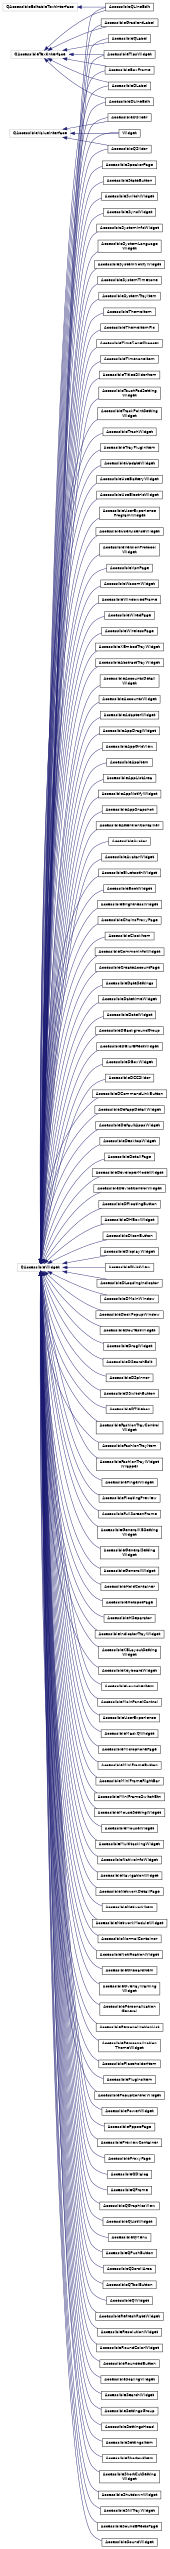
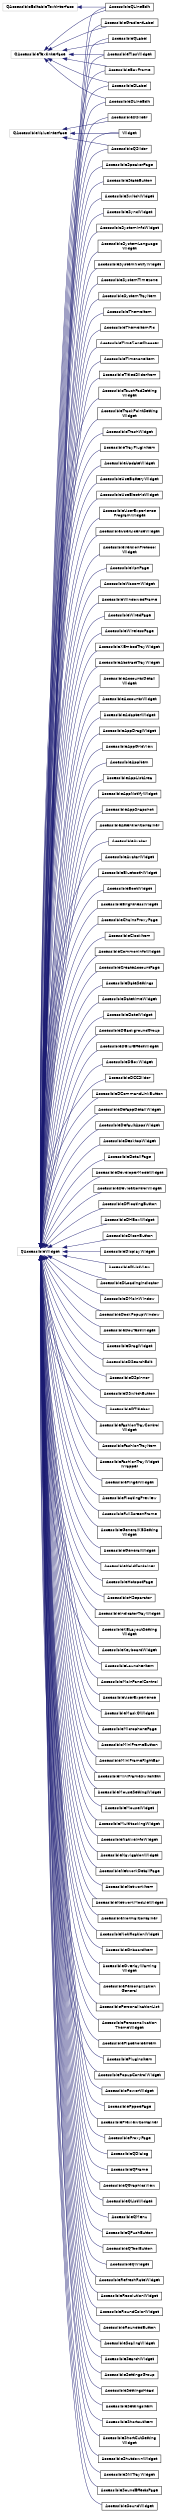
(130, 1553) -> none
(130, 2269) -> none
